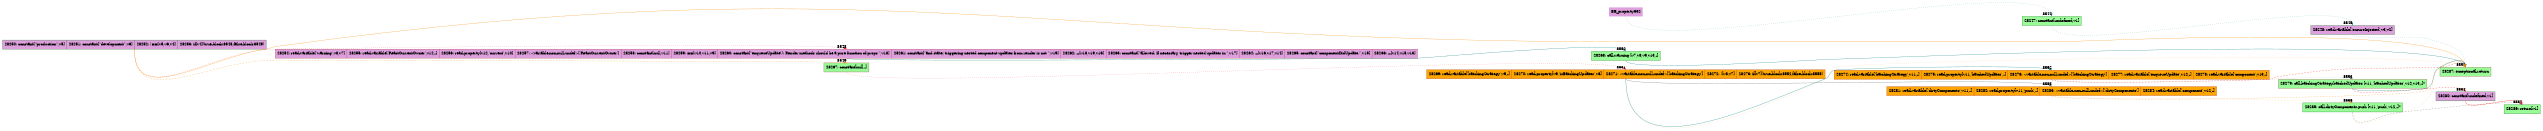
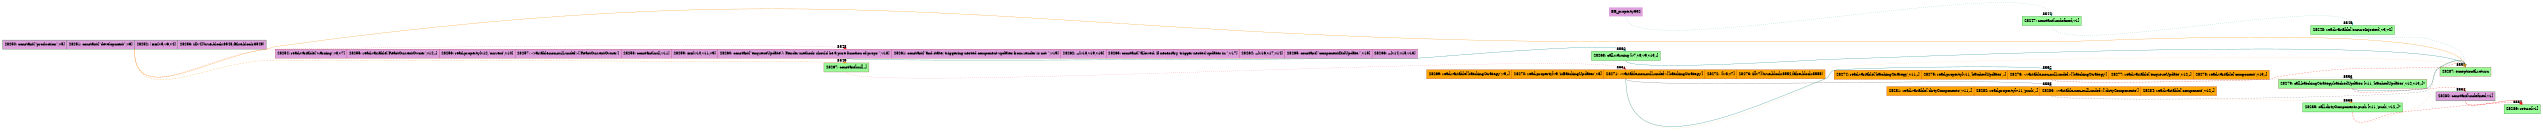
(2353, 30) -> (2353, 30)
(2267, 98) -> (2267, 98)
(2432, 109) -> (2432, 109)
